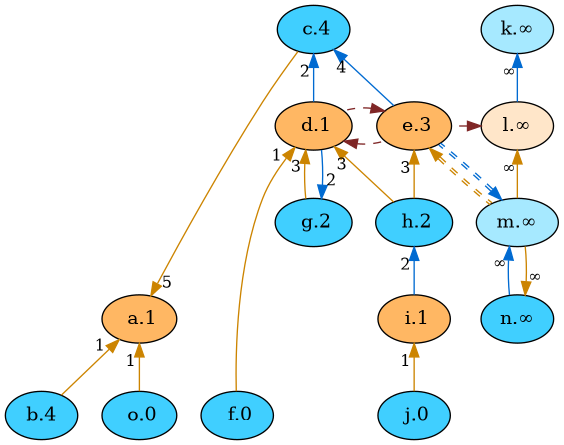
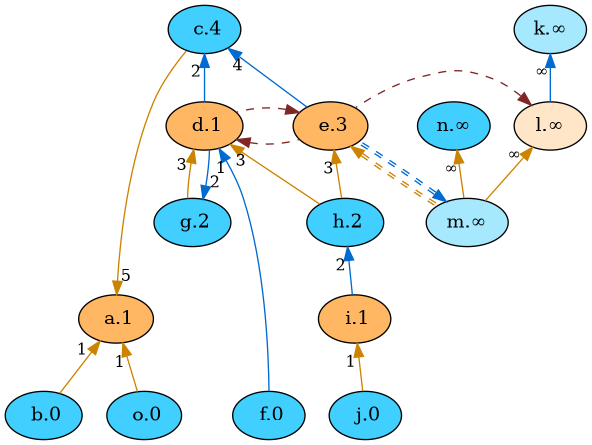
(244, 270) -> (260, 273)
(508, 278) -> none
(42, 415) -> (44, 415)
